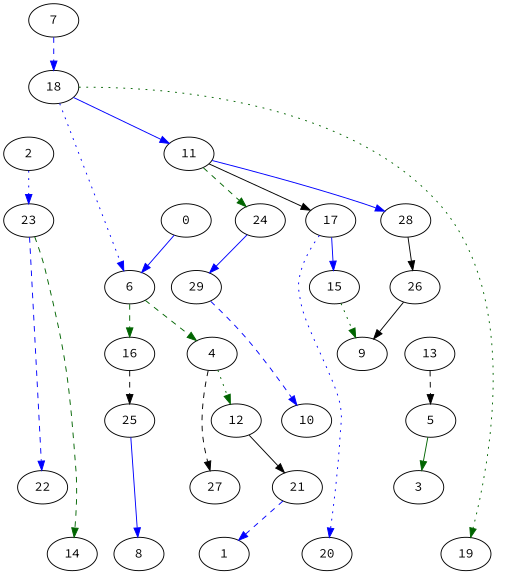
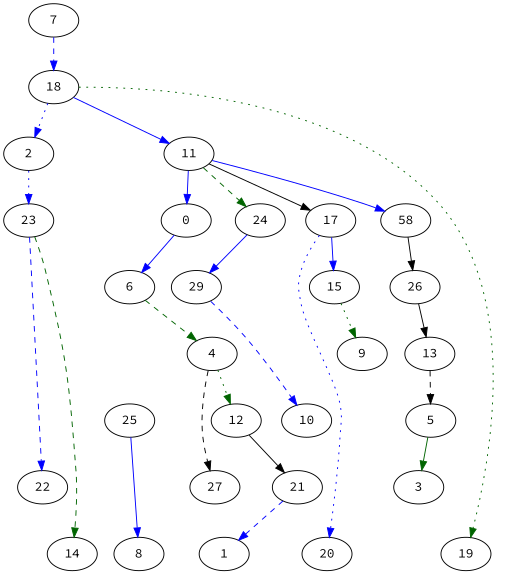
(90, 183) -> (43, 116)
none -> (188, 183)
(406, 220) -> (406, 220)
(392, 317) -> (421, 316)
(130, 354) -> none
